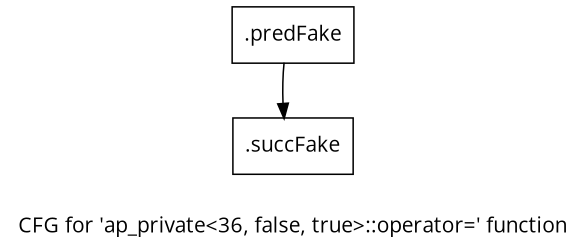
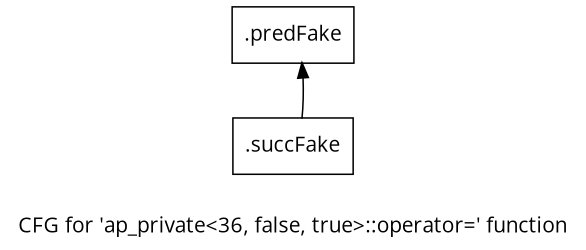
(283, 83) -> (303, 98)
